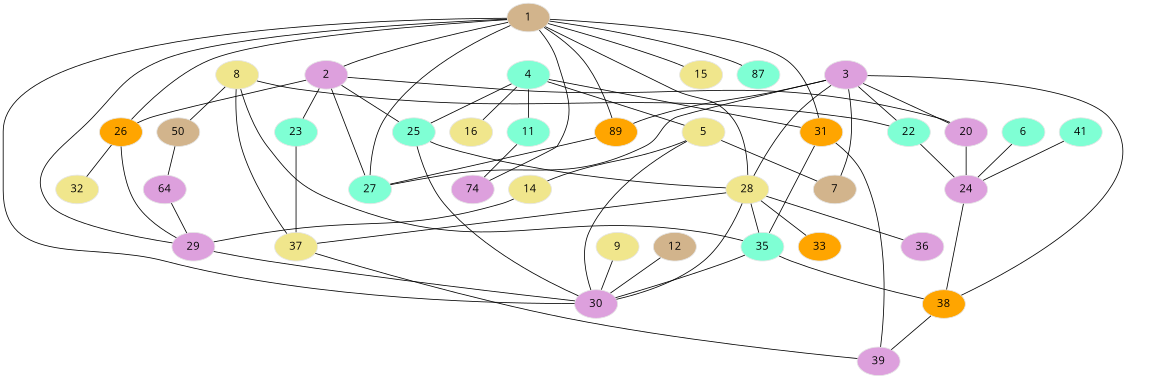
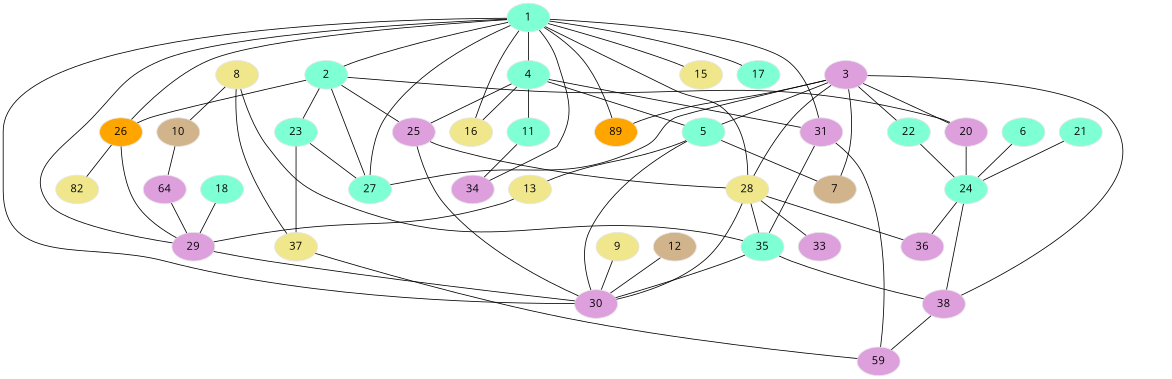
(528, 18) -> (528, 18)
none -> (528, 46)
none -> (494, 73)
(326, 75) -> (326, 75)
(758, 75) -> (758, 75)
(557, 103) -> none
none -> (775, 103)
(178, 132) -> (178, 132)
(414, 132) -> (414, 132)
(704, 132) -> (704, 132)
(821, 132) -> (821, 132)
(1081, 132) -> (1081, 132)
(483, 163) -> (333, 161)
(77, 189) -> (77, 189)
none -> (222, 189)
(473, 189) -> (473, 189)
(530, 189) -> (530, 189)
(966, 189) -> (966, 189)
(522, 218) -> none
none -> (944, 218)
(820, 247) -> (820, 247)
(944, 304) -> (944, 304)
(879, 361) -> (879, 361)
